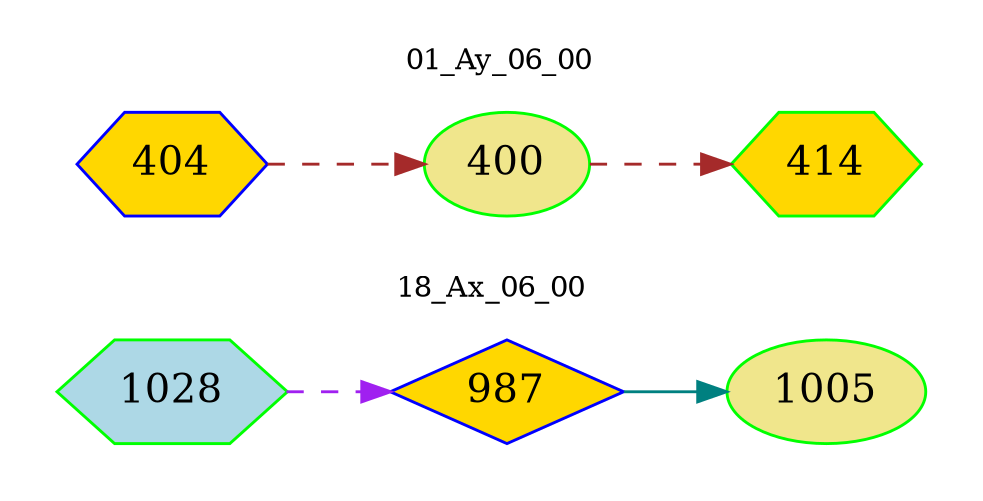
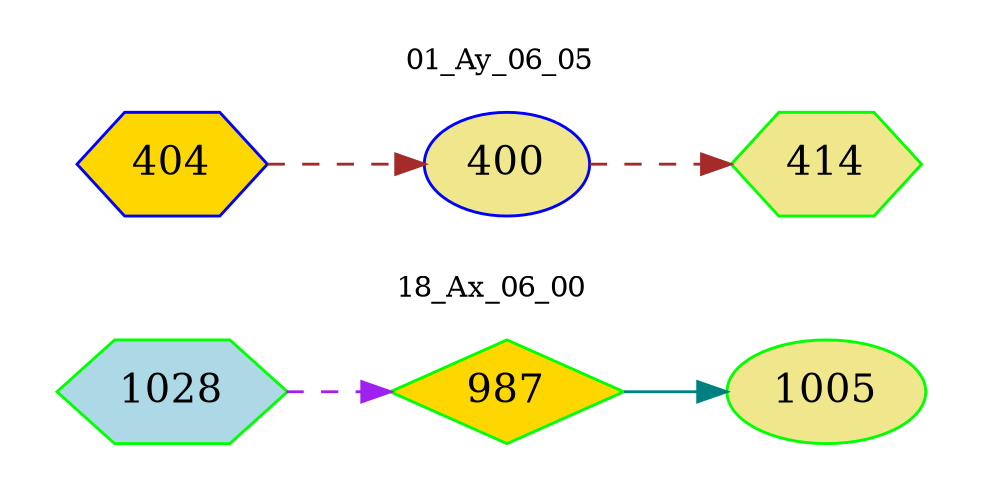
(499, 62) -> (499, 62)
(507, 164) -> (507, 164)
(826, 164) -> (826, 164)
(507, 392) -> (507, 392)
